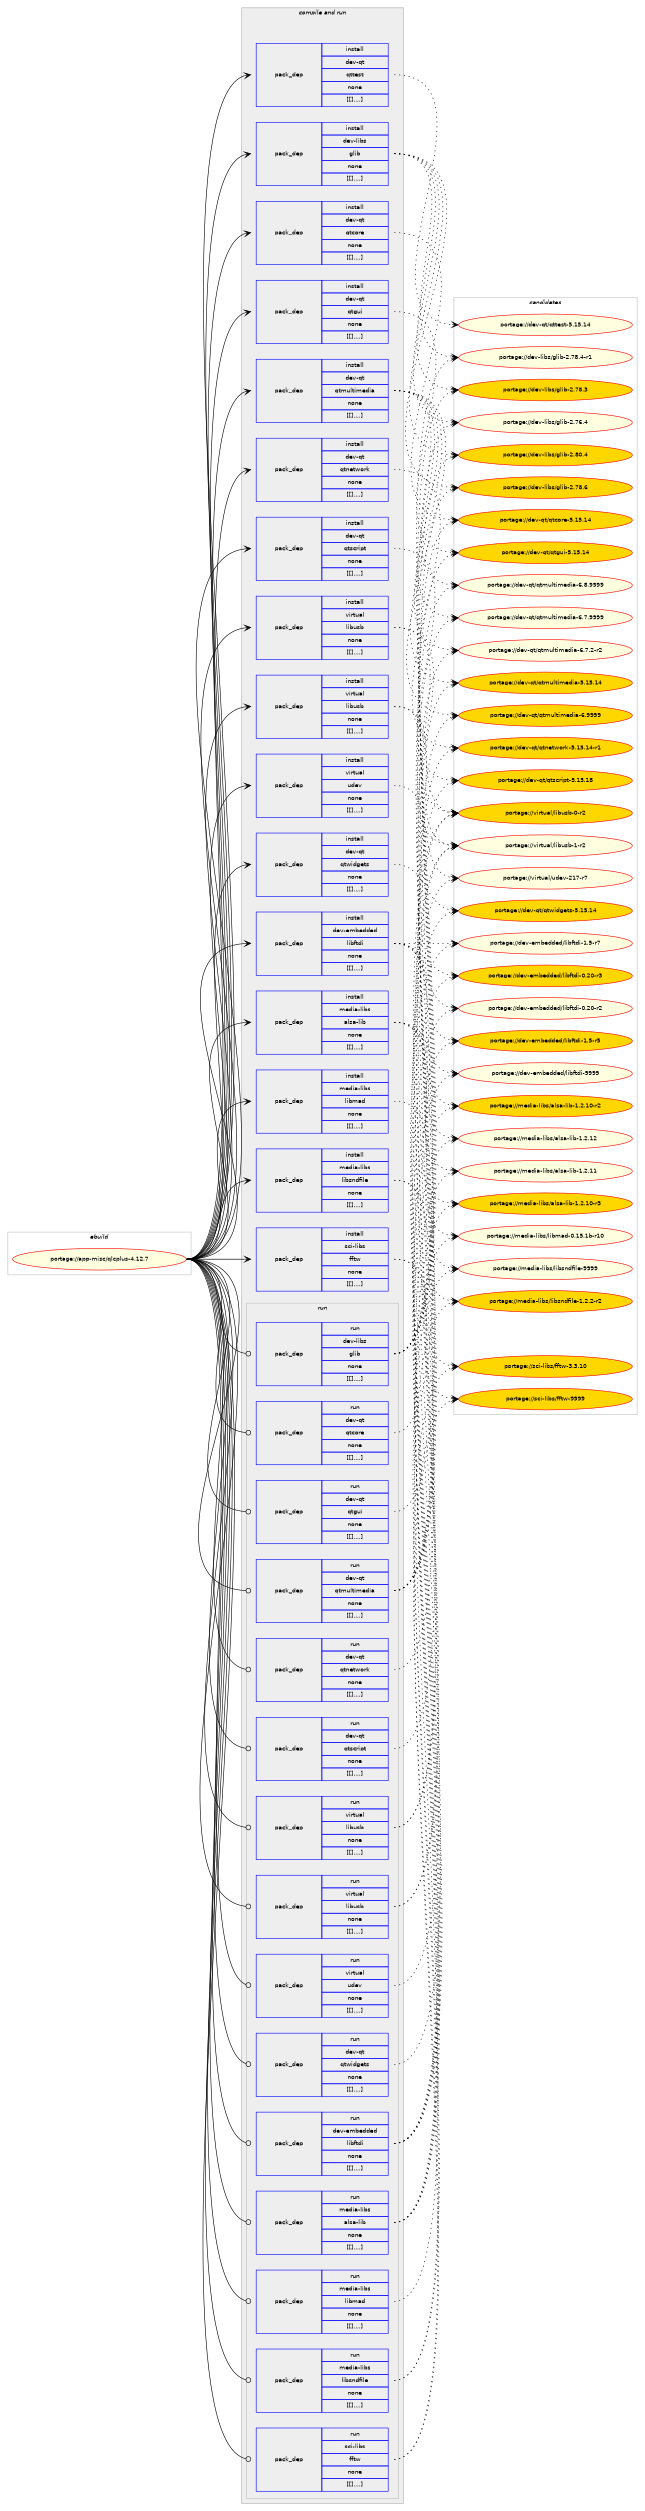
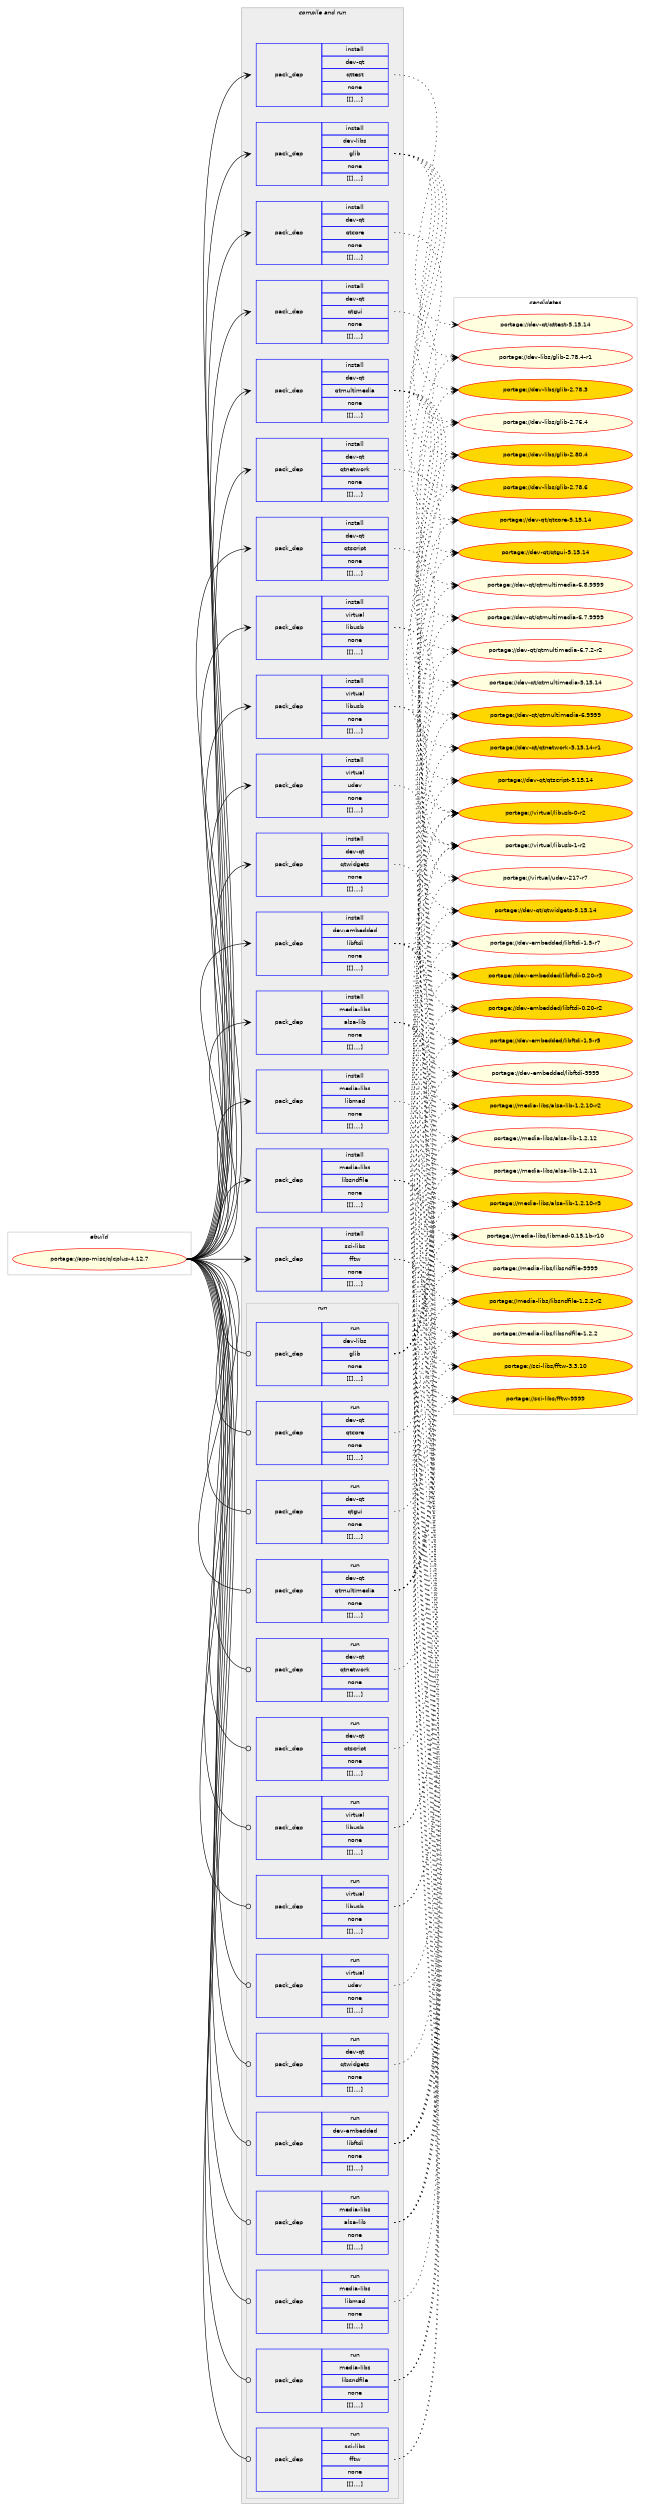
(546, 683) -> (546, 683)
(546, 781) -> (546, 781)
(546, 1008) -> (546, 1008)
none -> (546, 1334)
